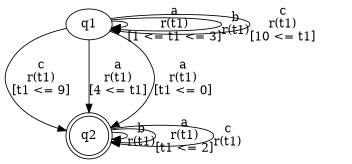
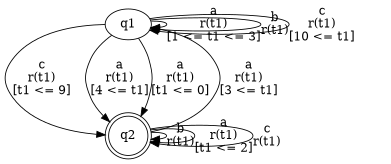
none -> (219, 83)
